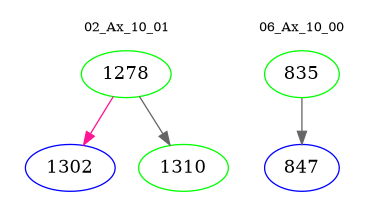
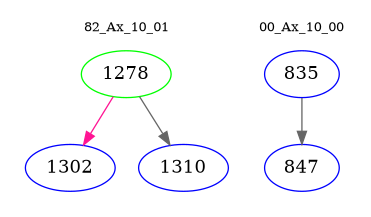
(127, 28) -> (127, 28)
(302, 28) -> (302, 28)
(302, 74) -> (302, 74)
(183, 168) -> (183, 168)
